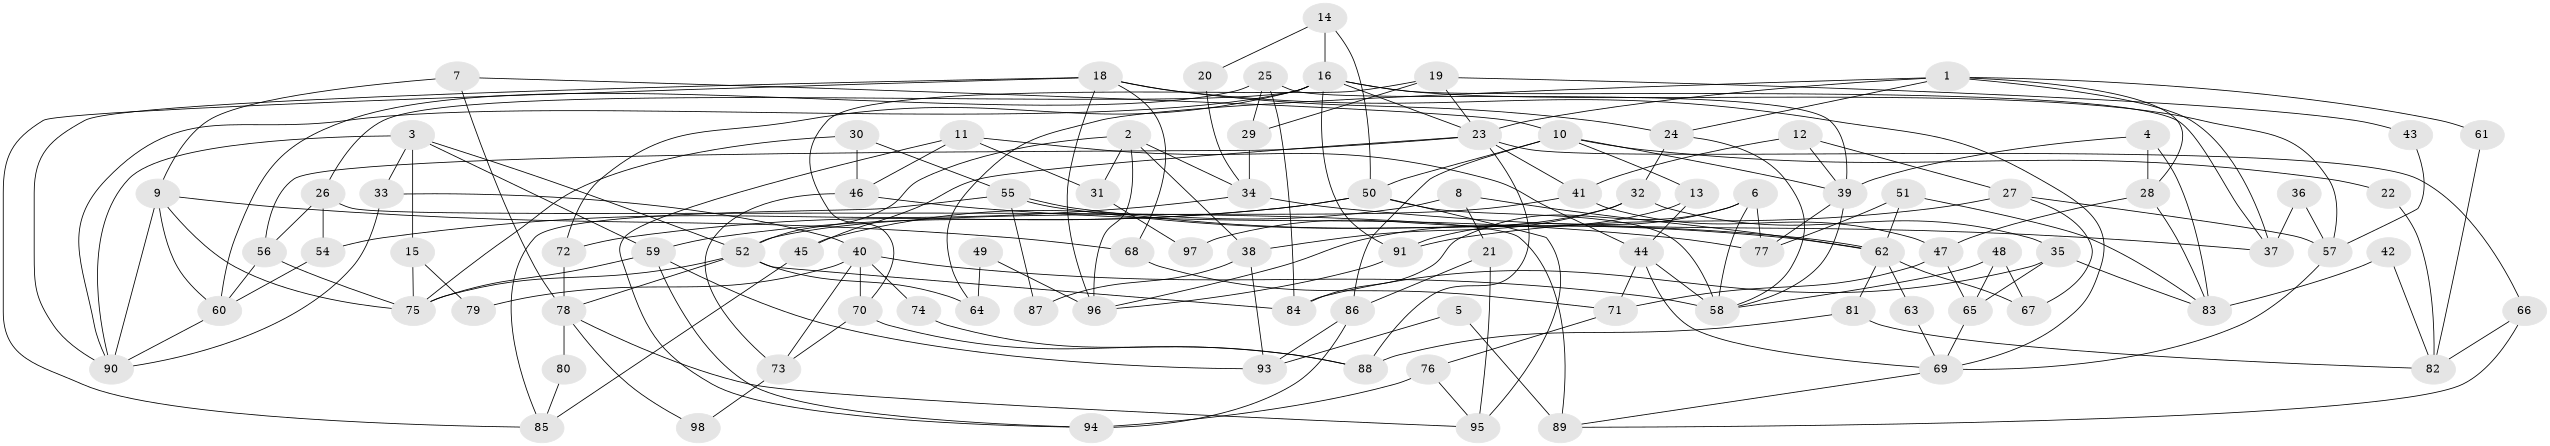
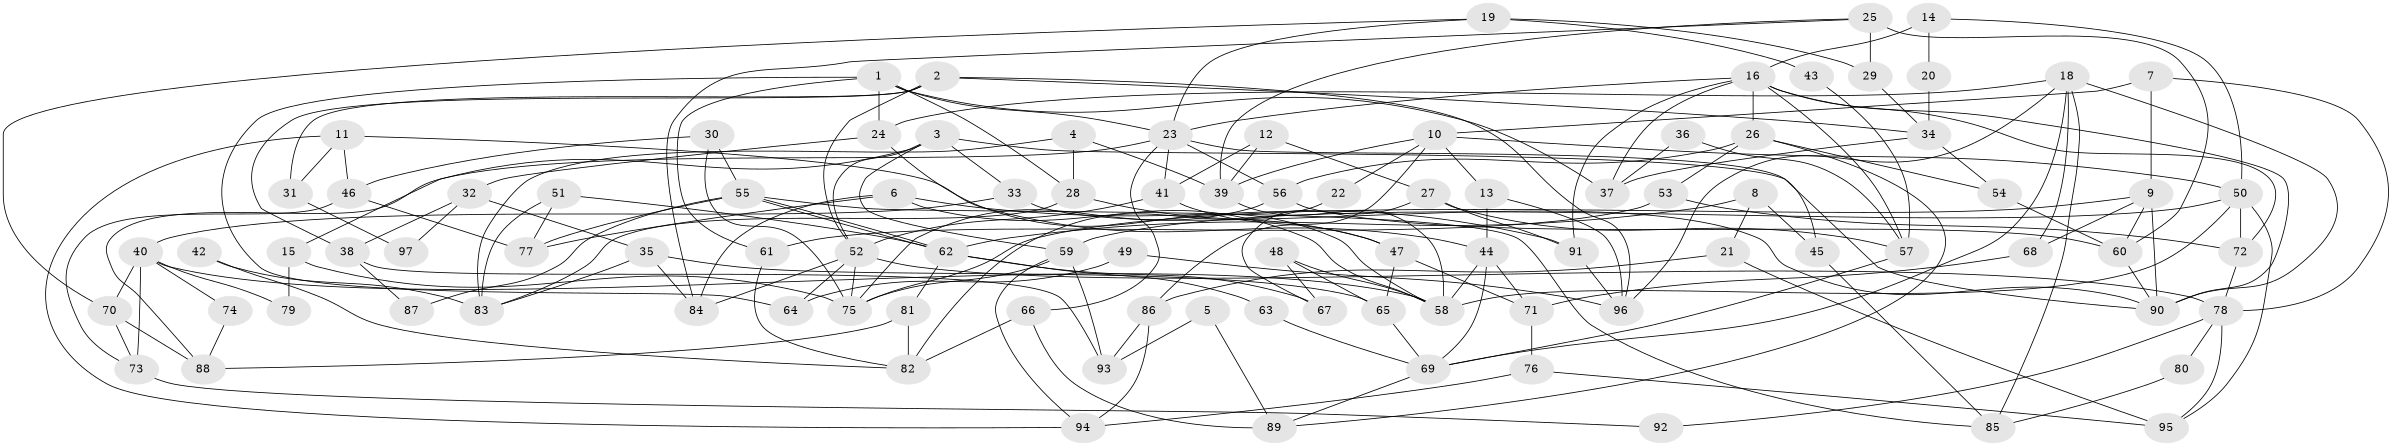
none -> (1666, 194)
(1804, 223) -> (610, 223)
(698, 428) -> (1661, 428)
